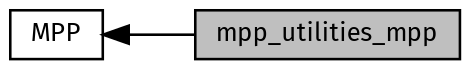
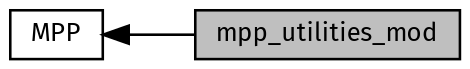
(328, 35) -> (328, 35)
